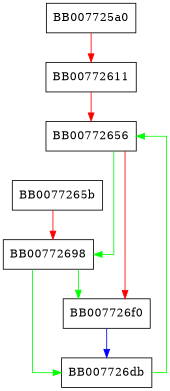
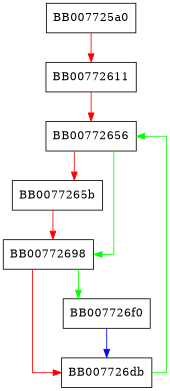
(125, 221) -> (74, 162)
(32, 331) -> (32, 331)
